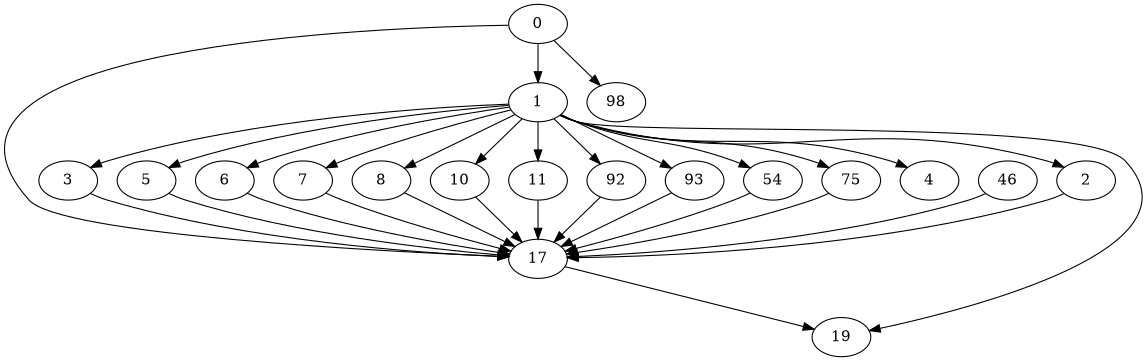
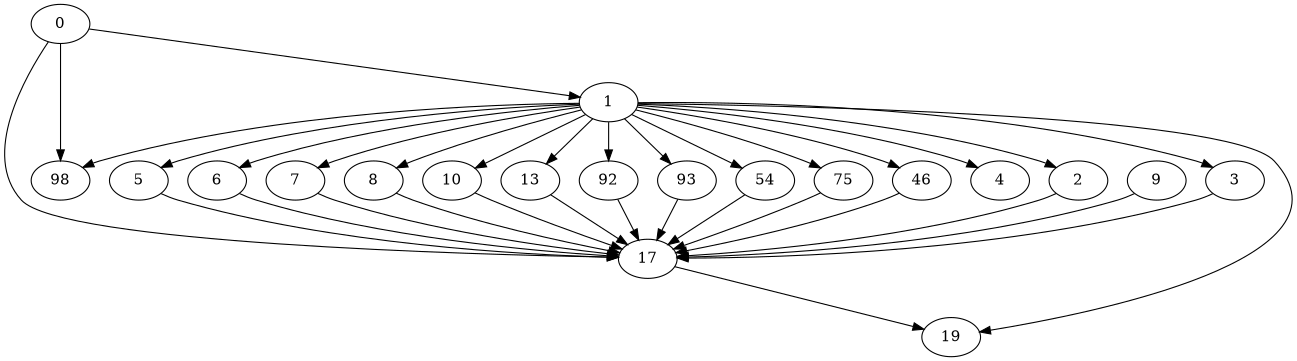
none -> (334, 118)
none -> (764, 130)
(538, 181) -> (530, 181)
none -> (1157, 181)
